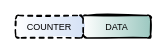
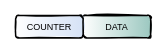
(49, 27) -> (49, 27)
